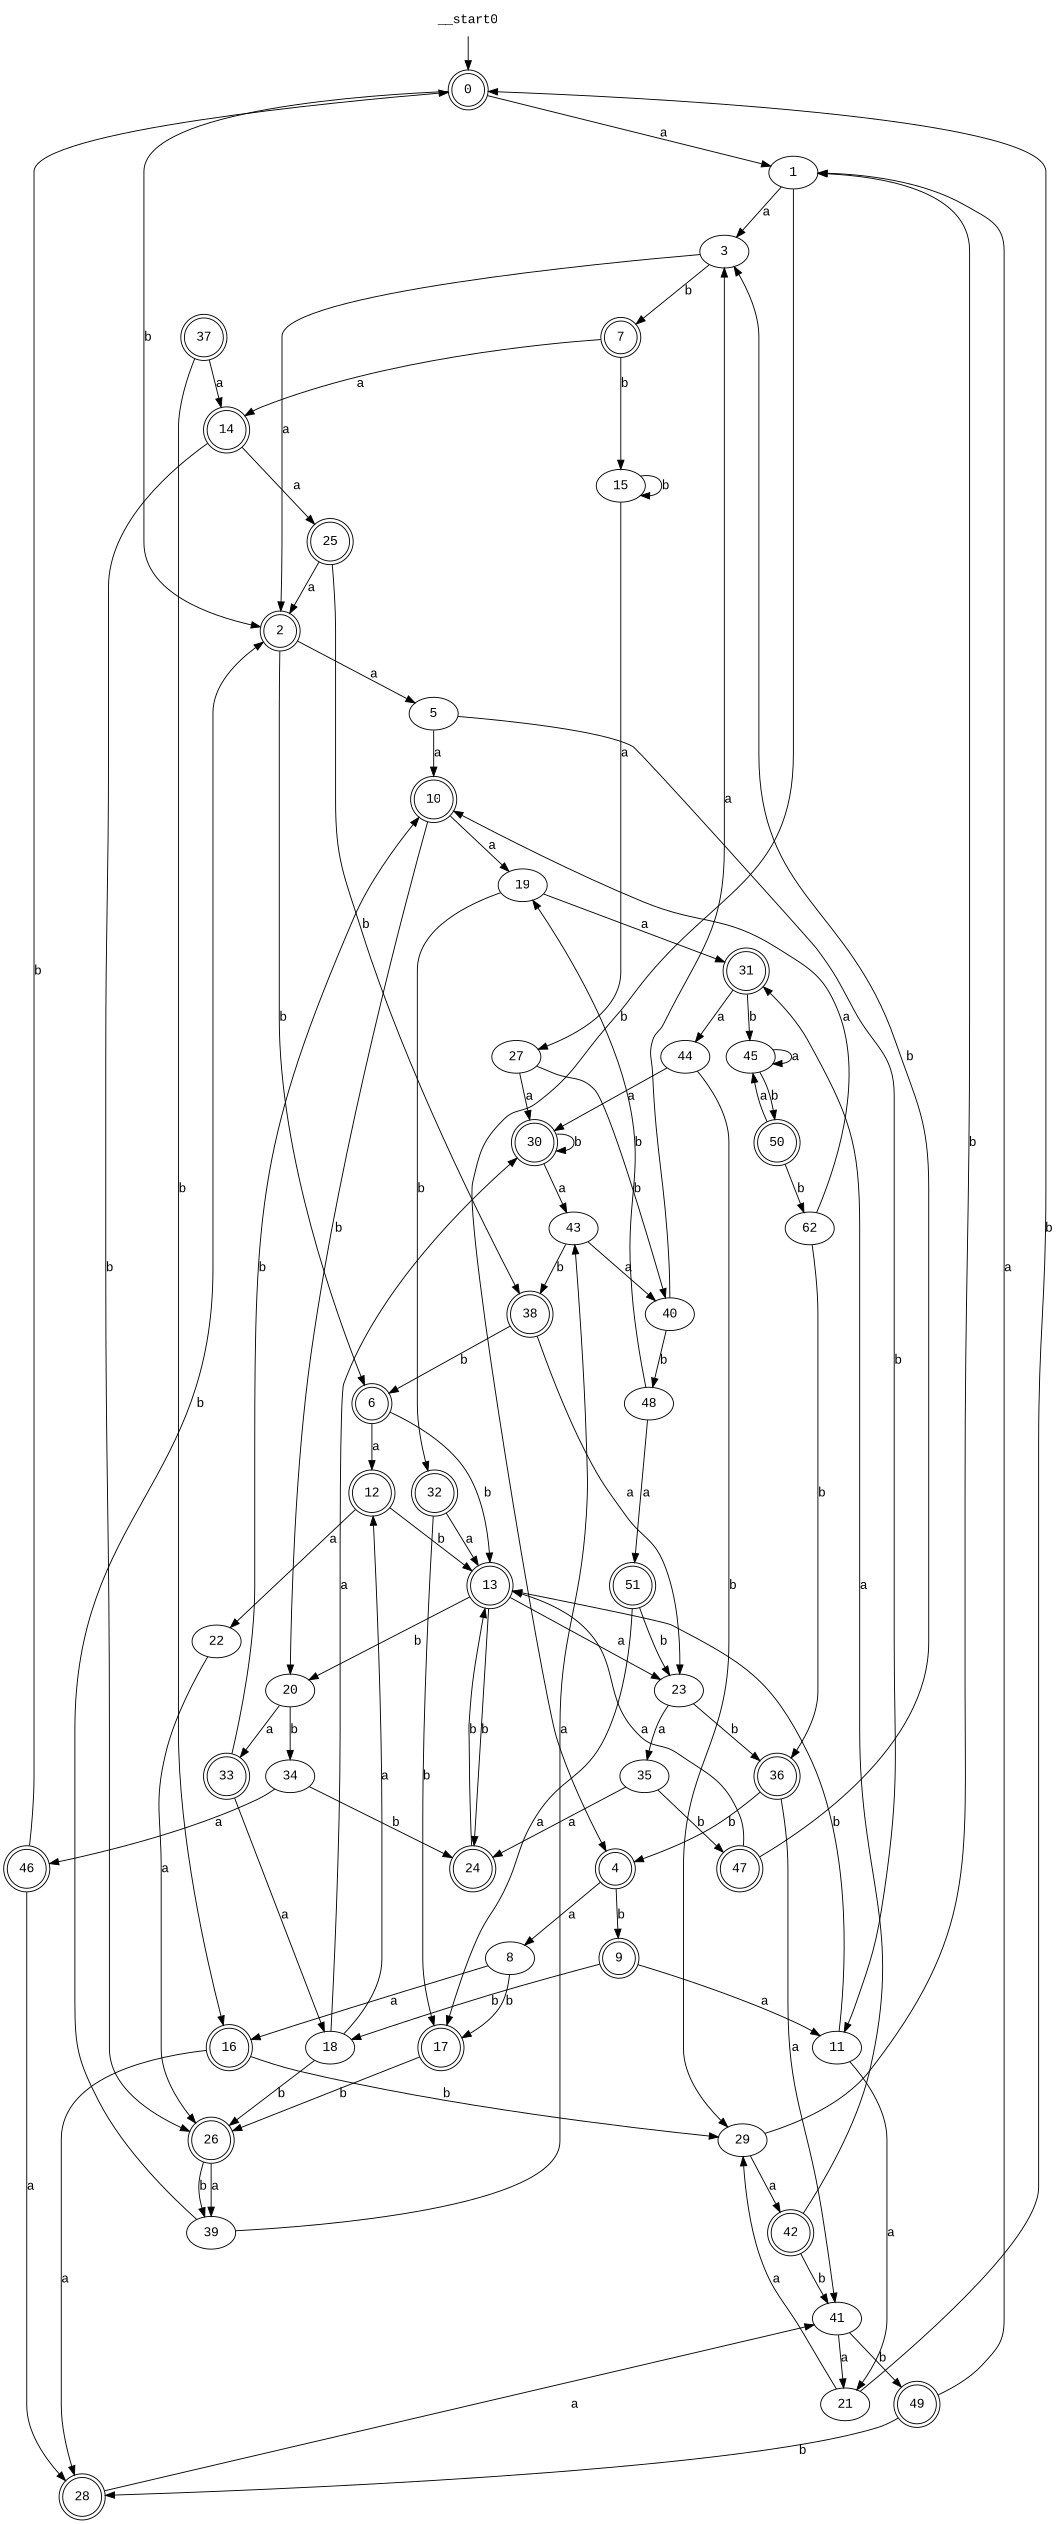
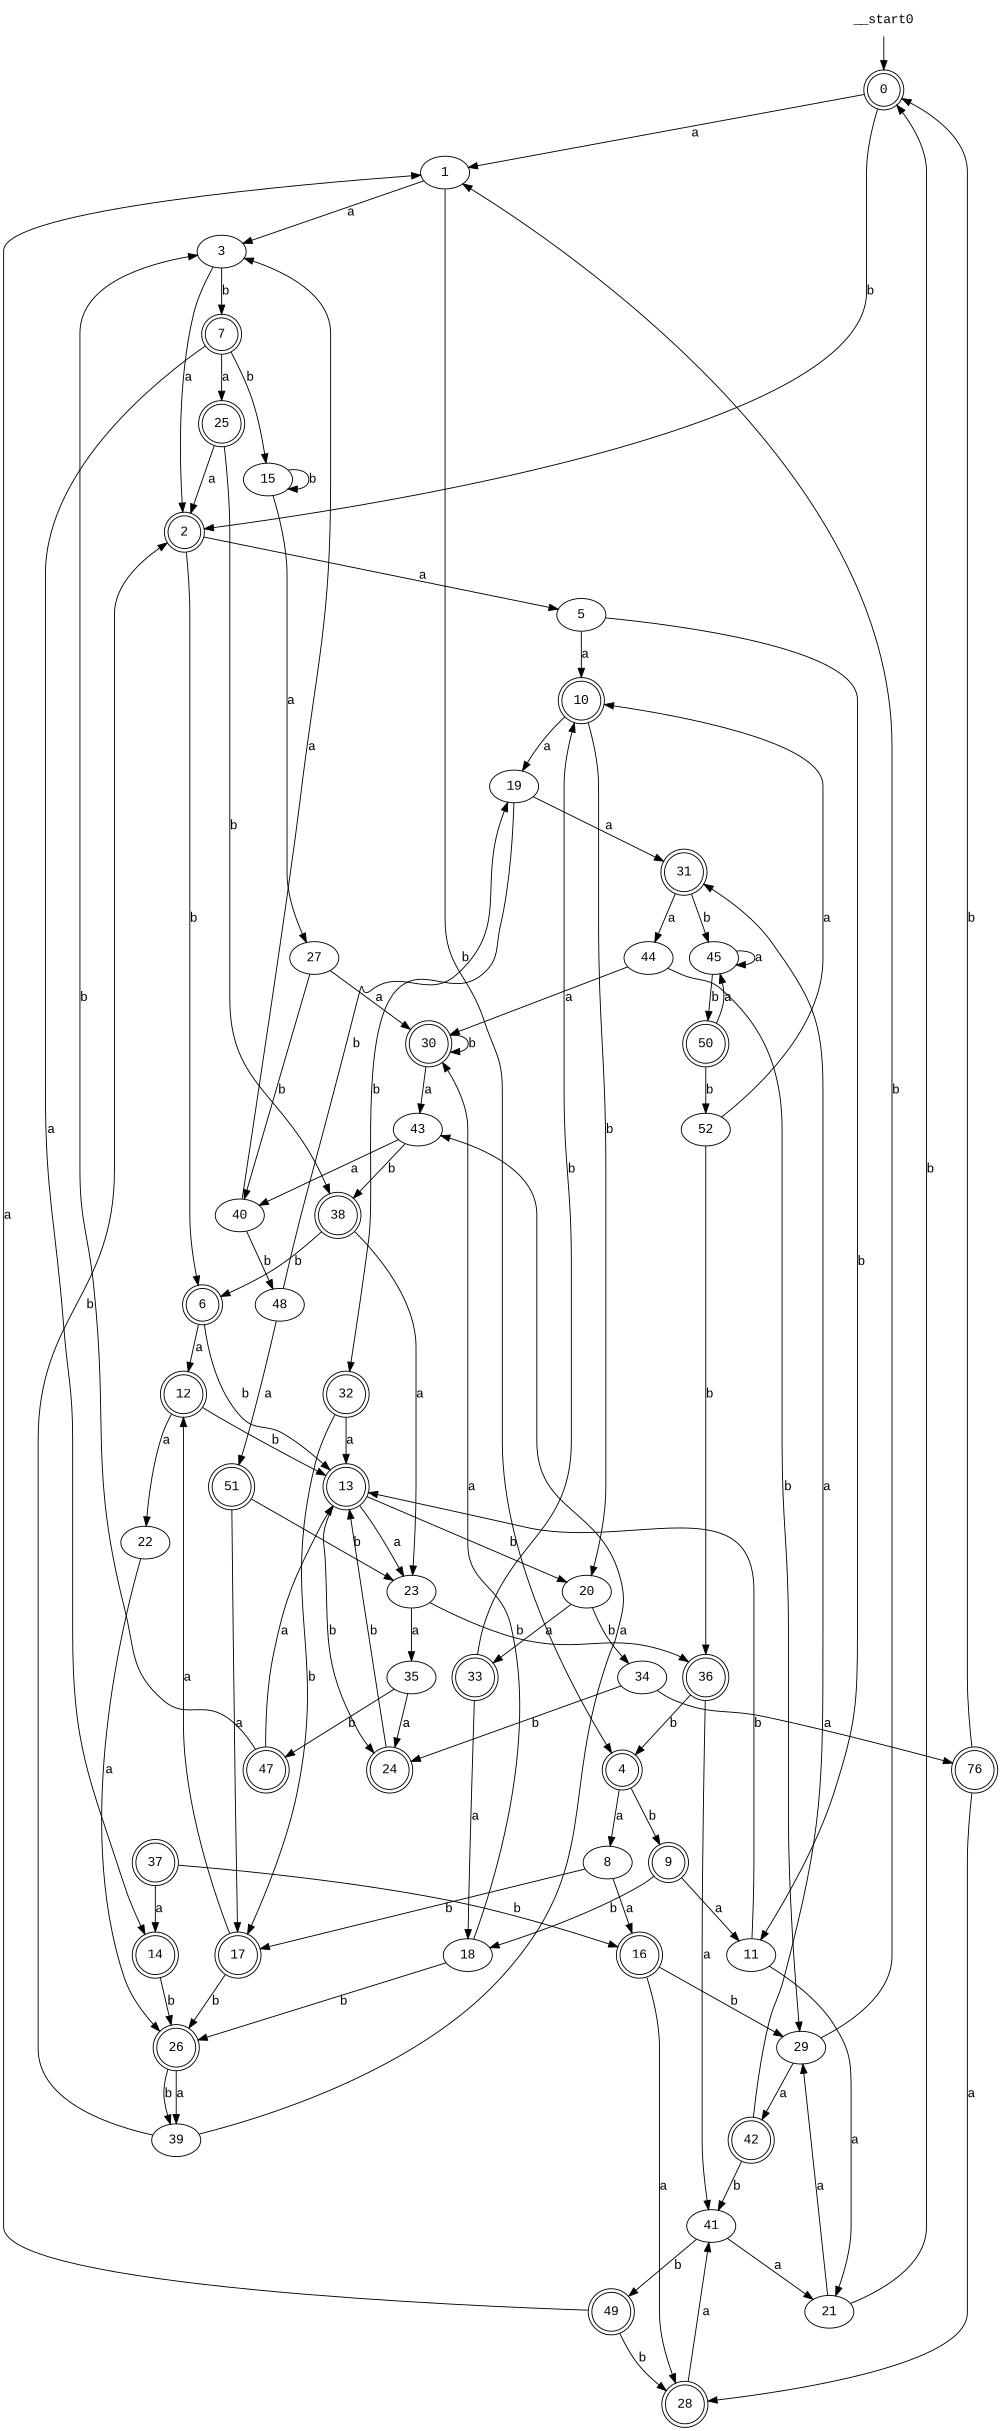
(275, 482) -> (222, 373)
(810, 1228) -> (706, 1130)
(382, 1785) -> (183, 1683)
(27, 1869) -> (975, 1770)
